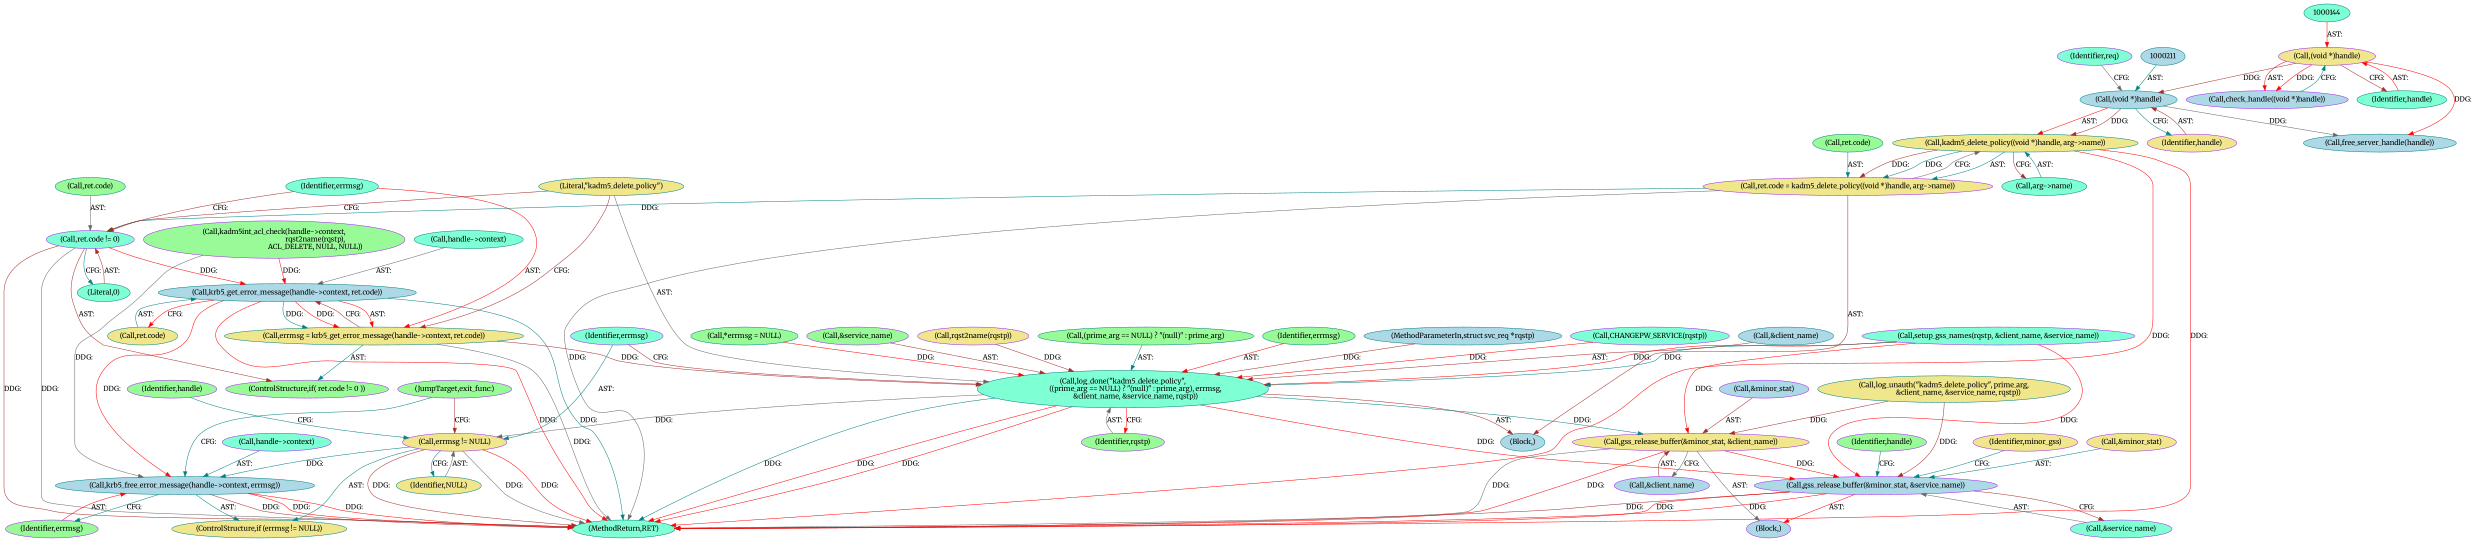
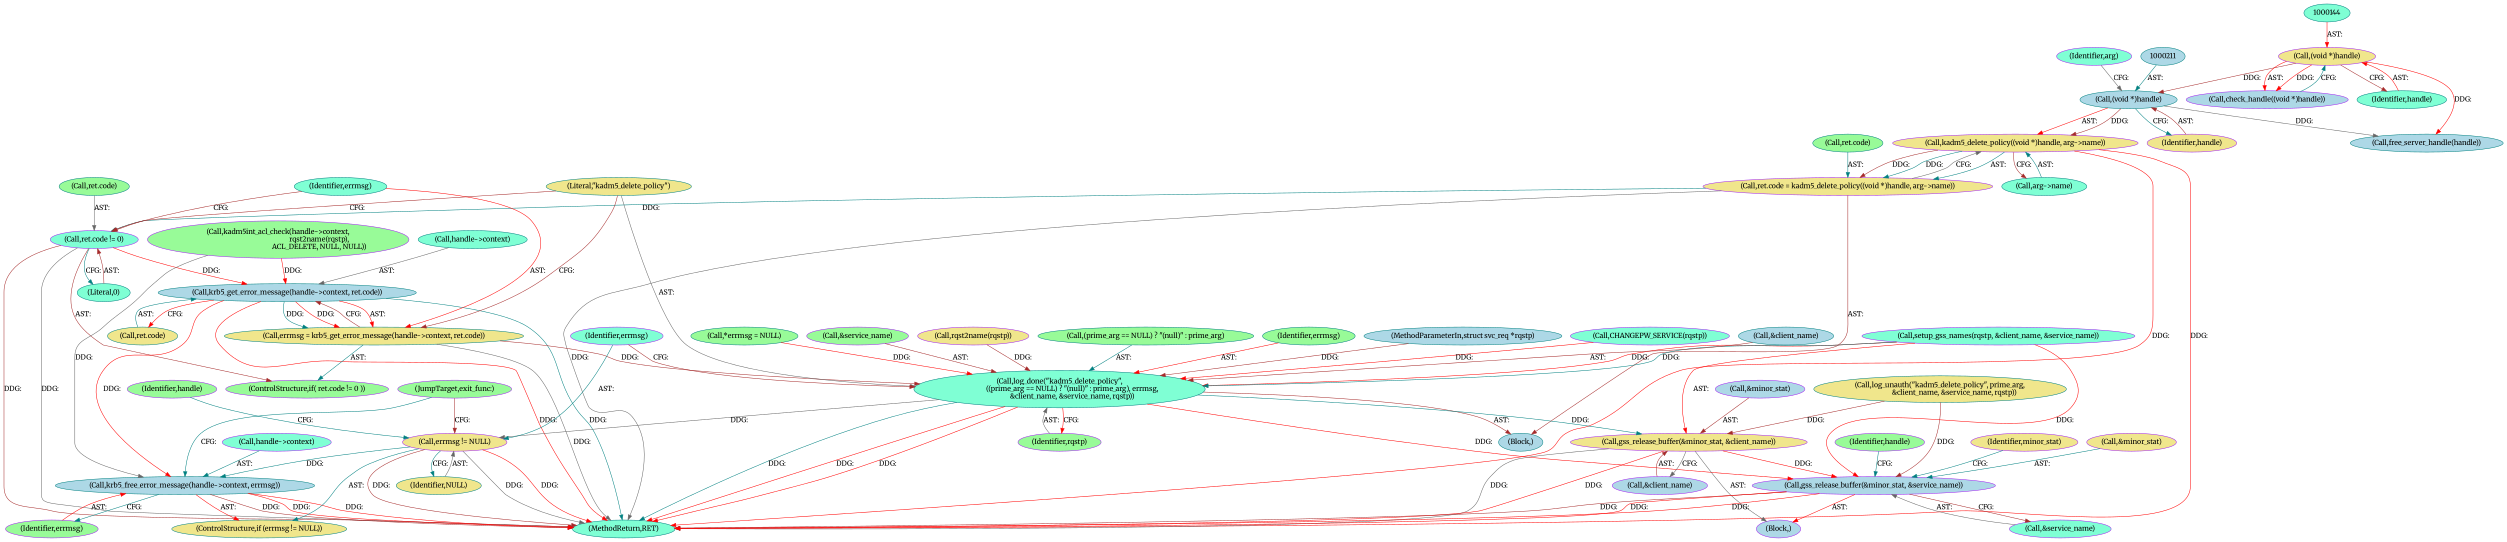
(2095, 56) -> (2094, 56)
(2015, 143) -> (2015, 143)
(1705, 389) -> (1702, 389)
(2025, 442) -> (2024, 442)
(214, 507) -> (214, 507)
